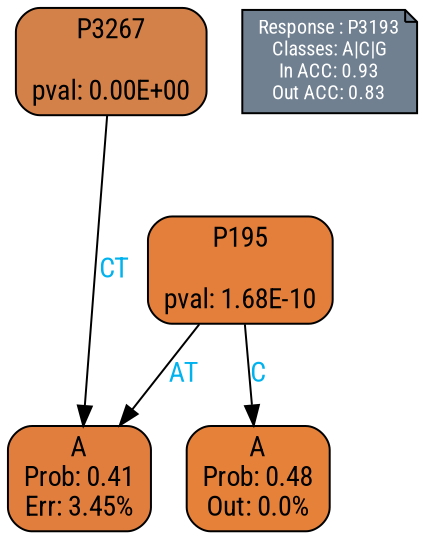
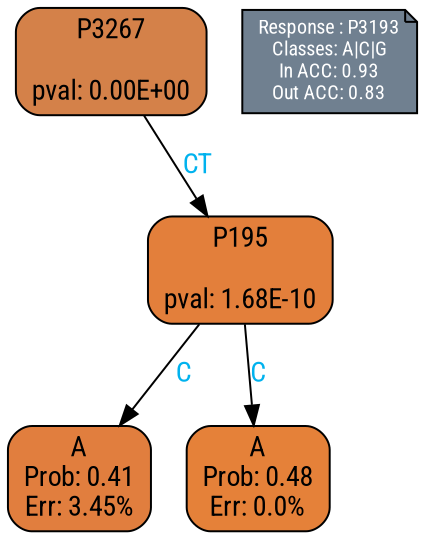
(96, 260) -> (170, 157)
(185, 374) -> (185, 374)
(258, 479) -> (258, 479)
